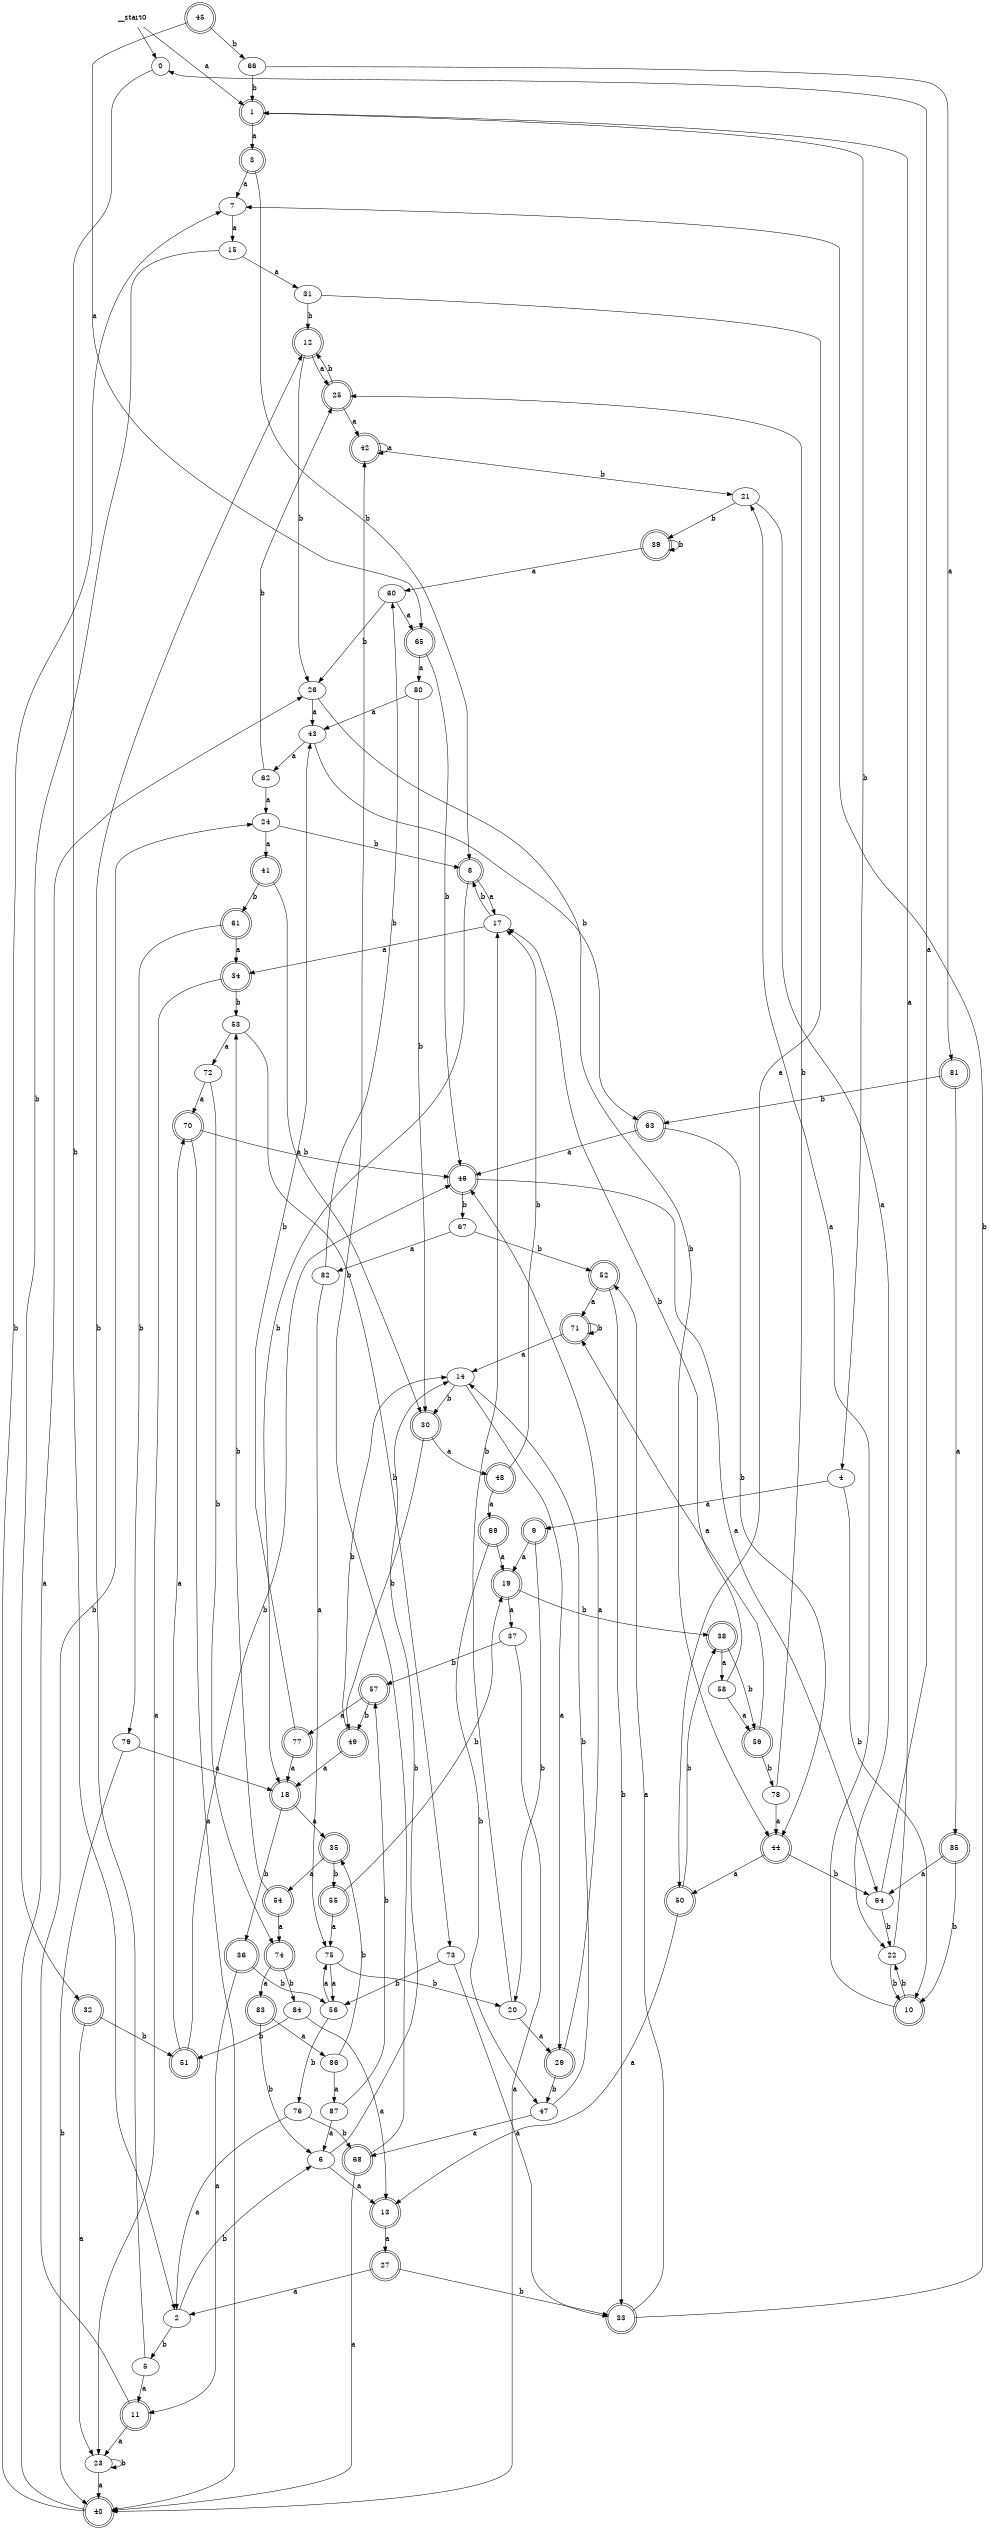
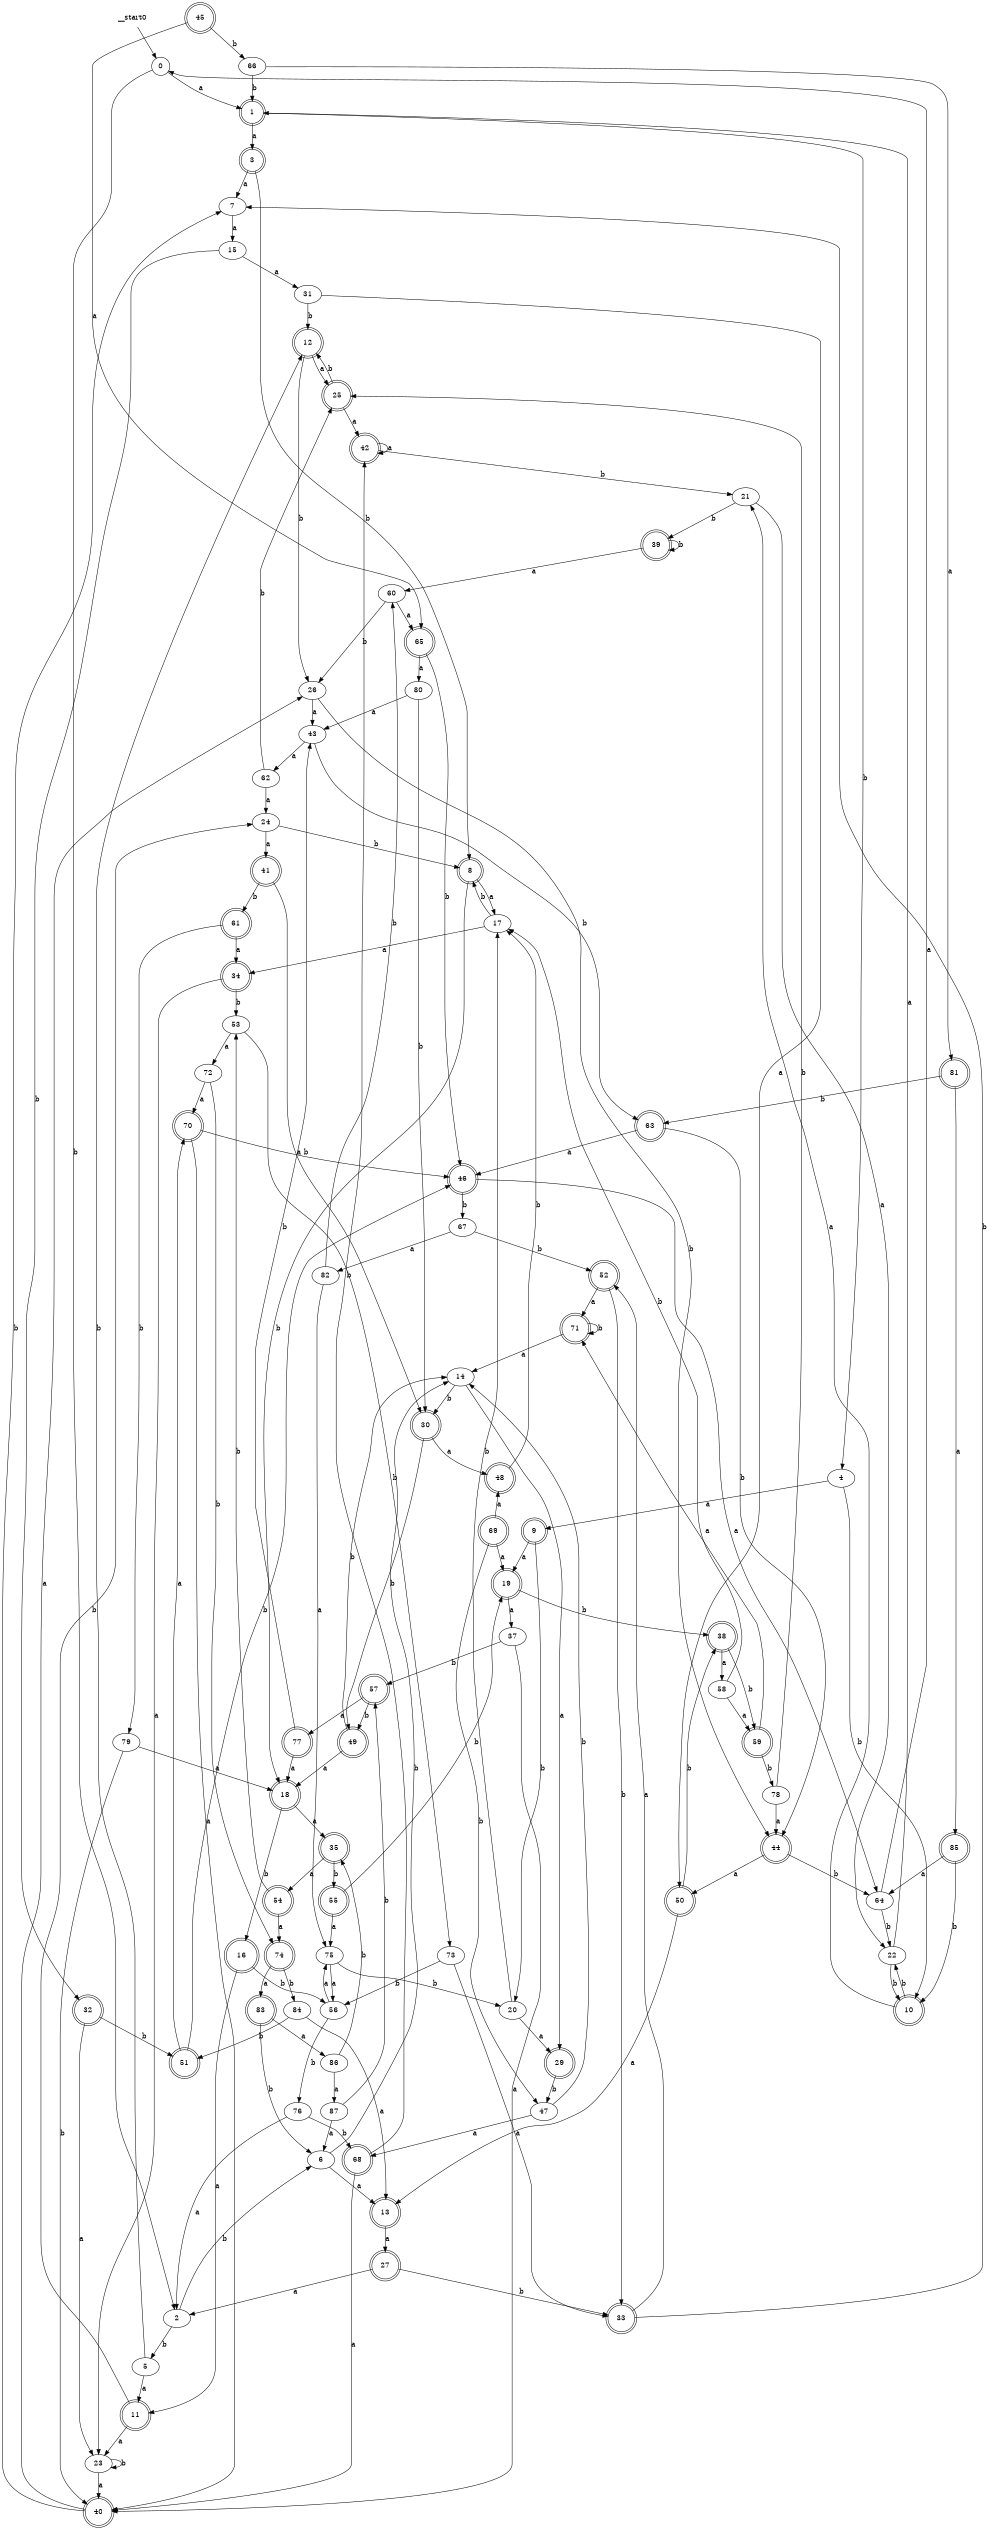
(192, 65) -> (201, 93)
(489, 1501) -> (496, 1507)
(598, 1610) -> none
(242, 1956) -> (242, 1956)
